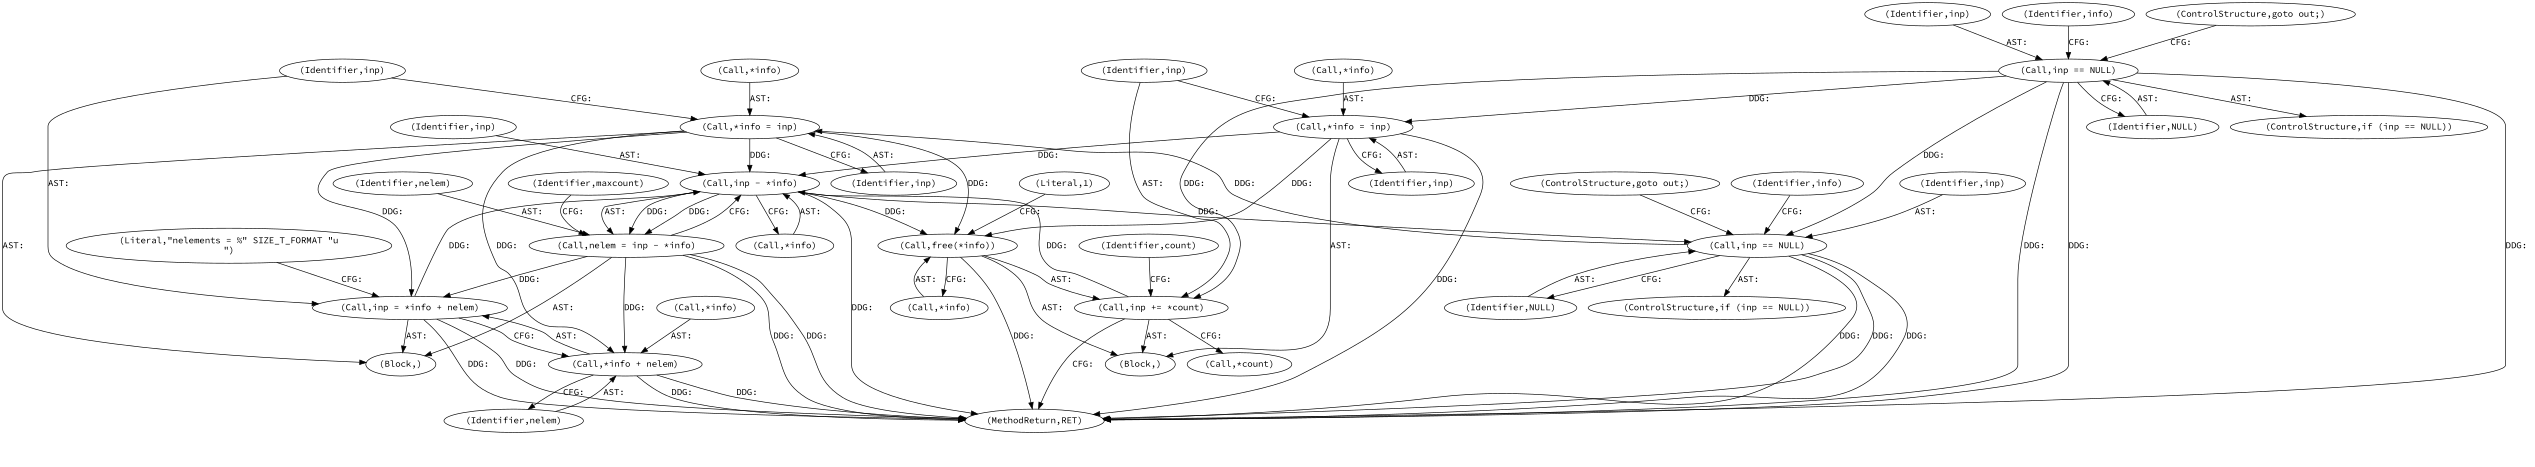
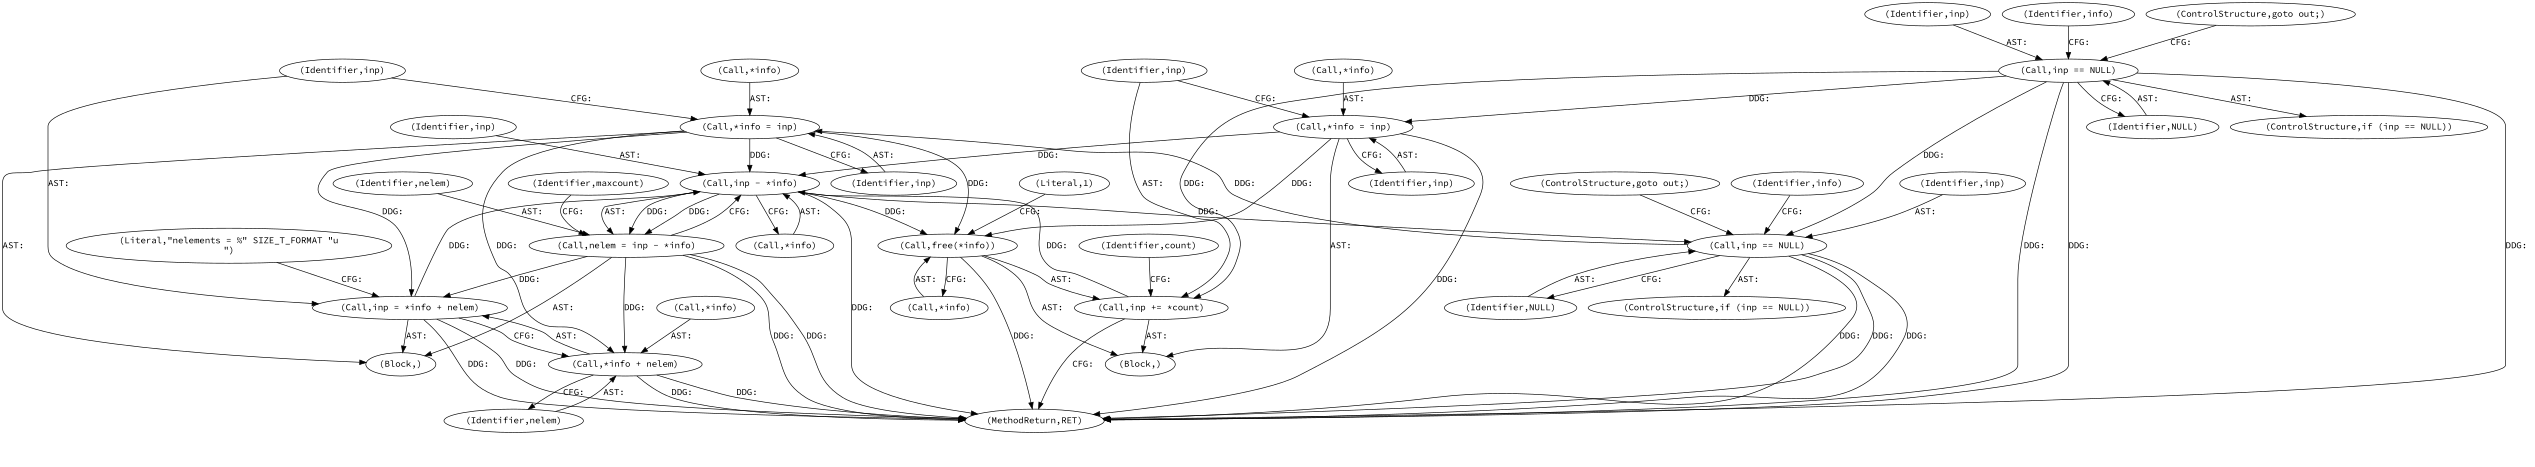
(1239, 364) -> none
